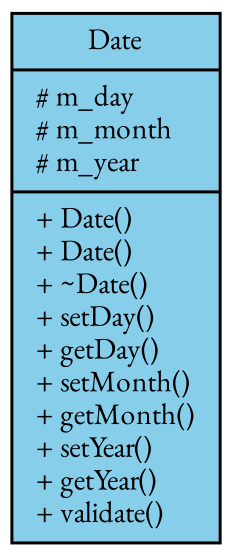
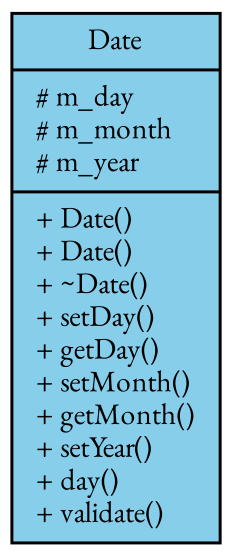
(97, 480) -> (77, 480)
